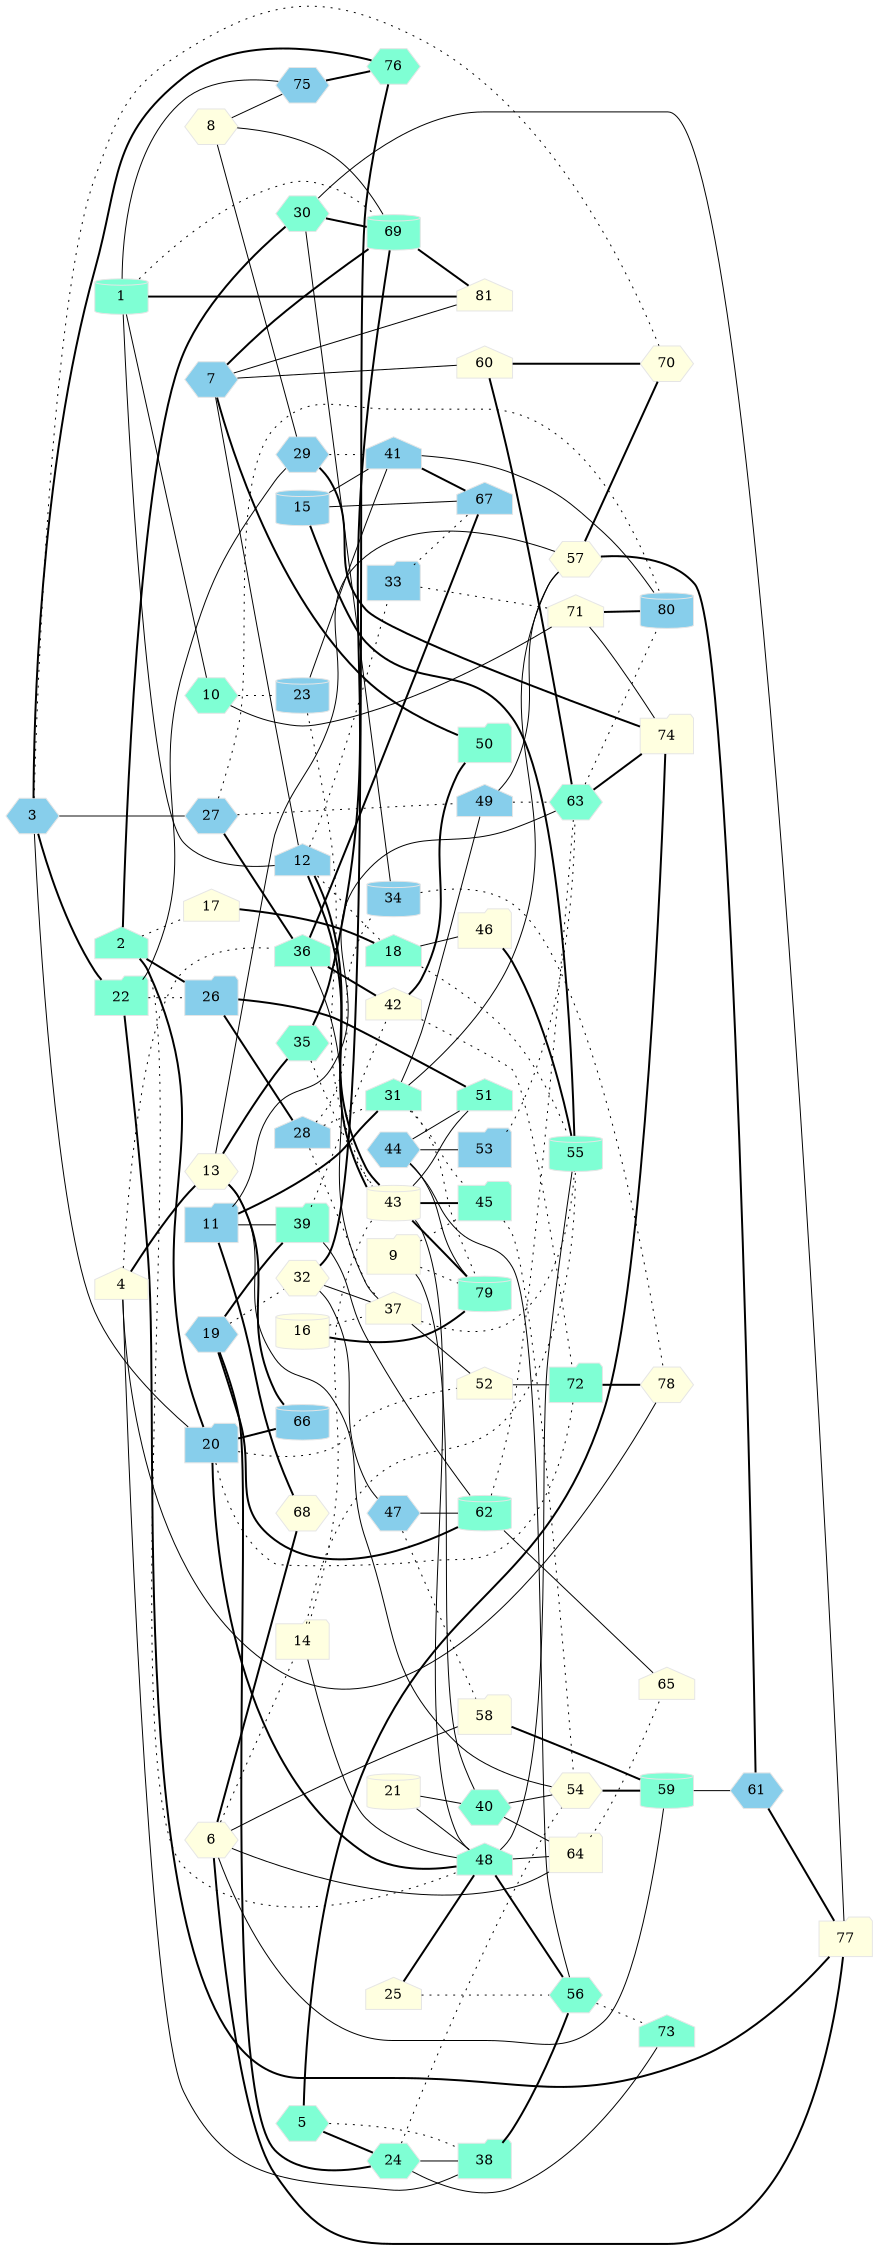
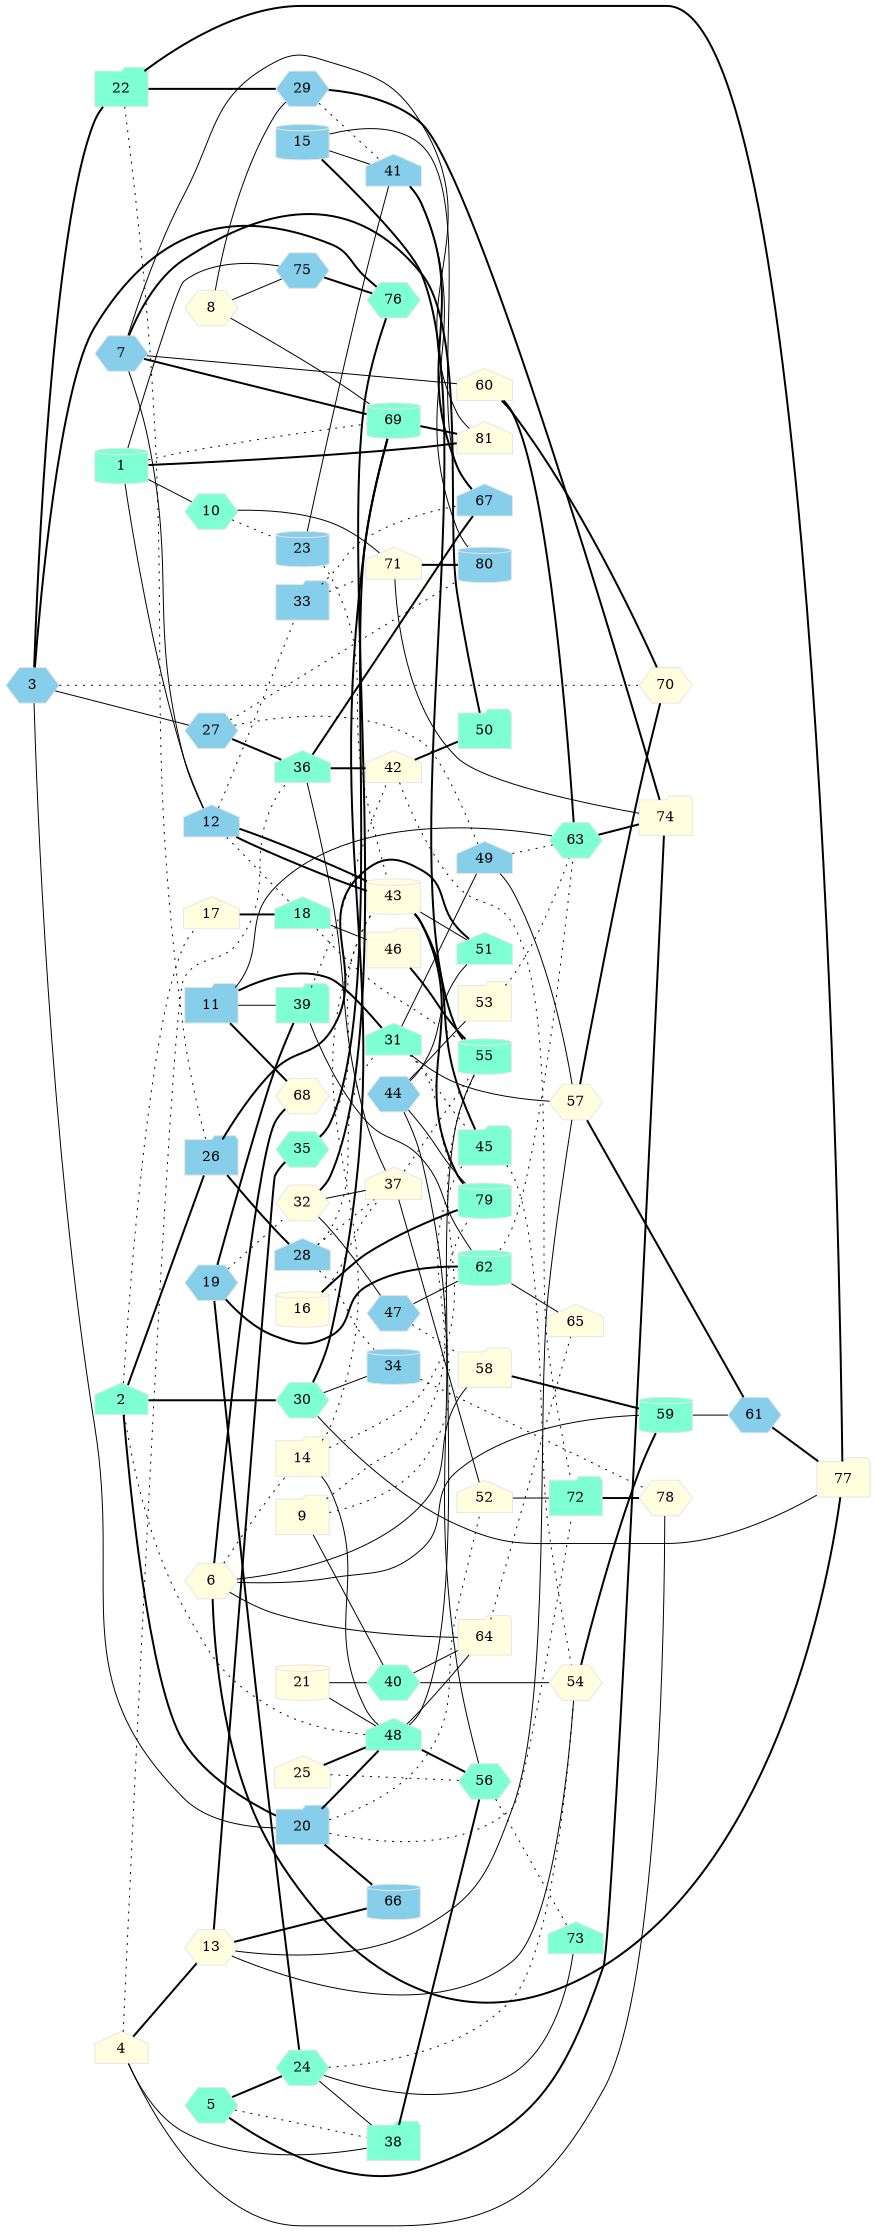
(621, 706) -> none
(174, 713) -> (212, 89)
(485, 1150) -> (485, 1003)
(440, 1520) -> none
